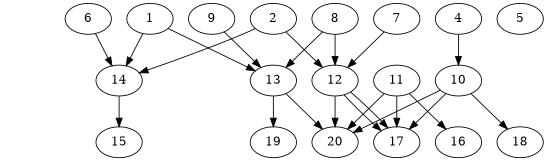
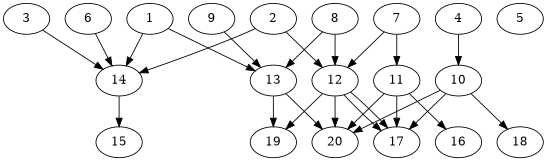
none -> (27, 19)
none -> (397, 45)
none -> (308, 108)
